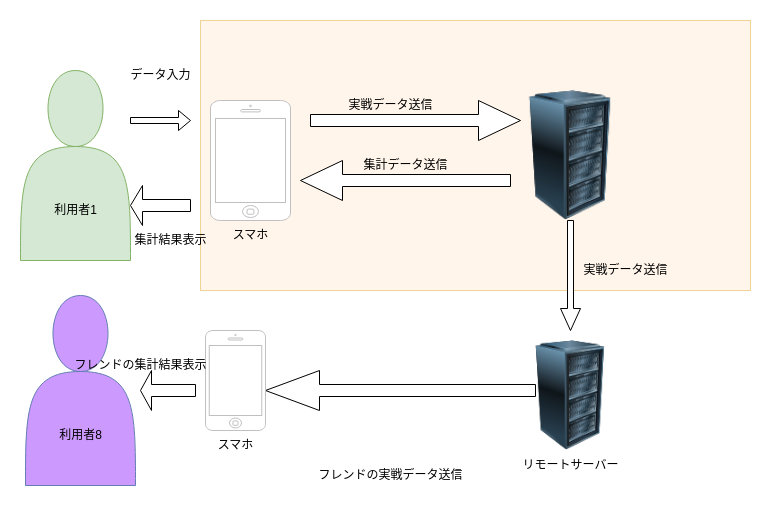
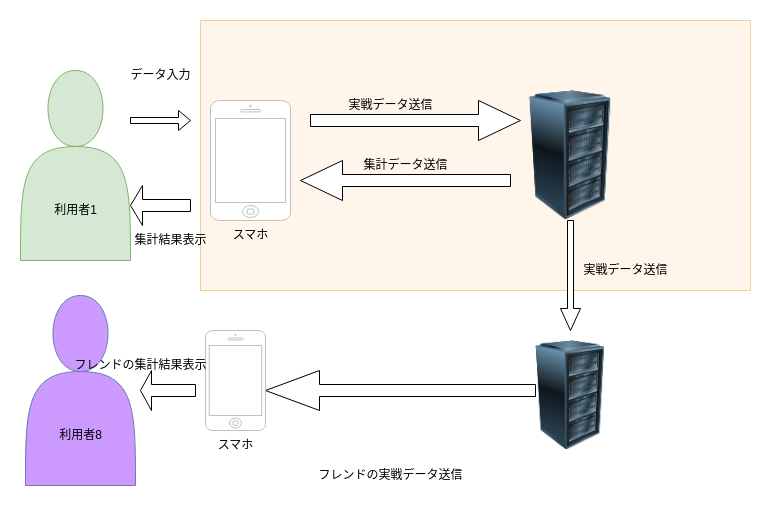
(571, 466) -> none
